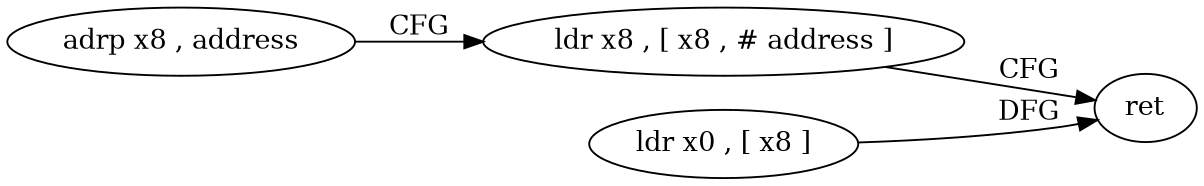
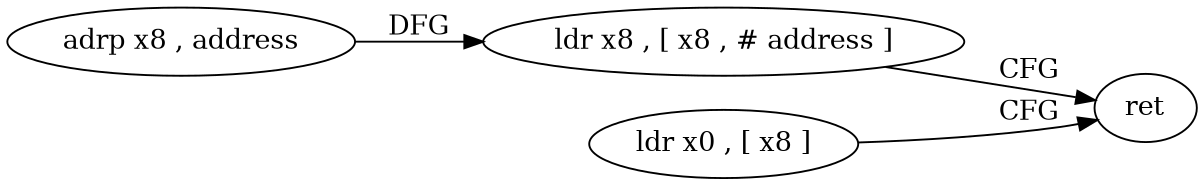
(419, 27) -> (419, 27)
(1029, 113) -> (1029, 113)
